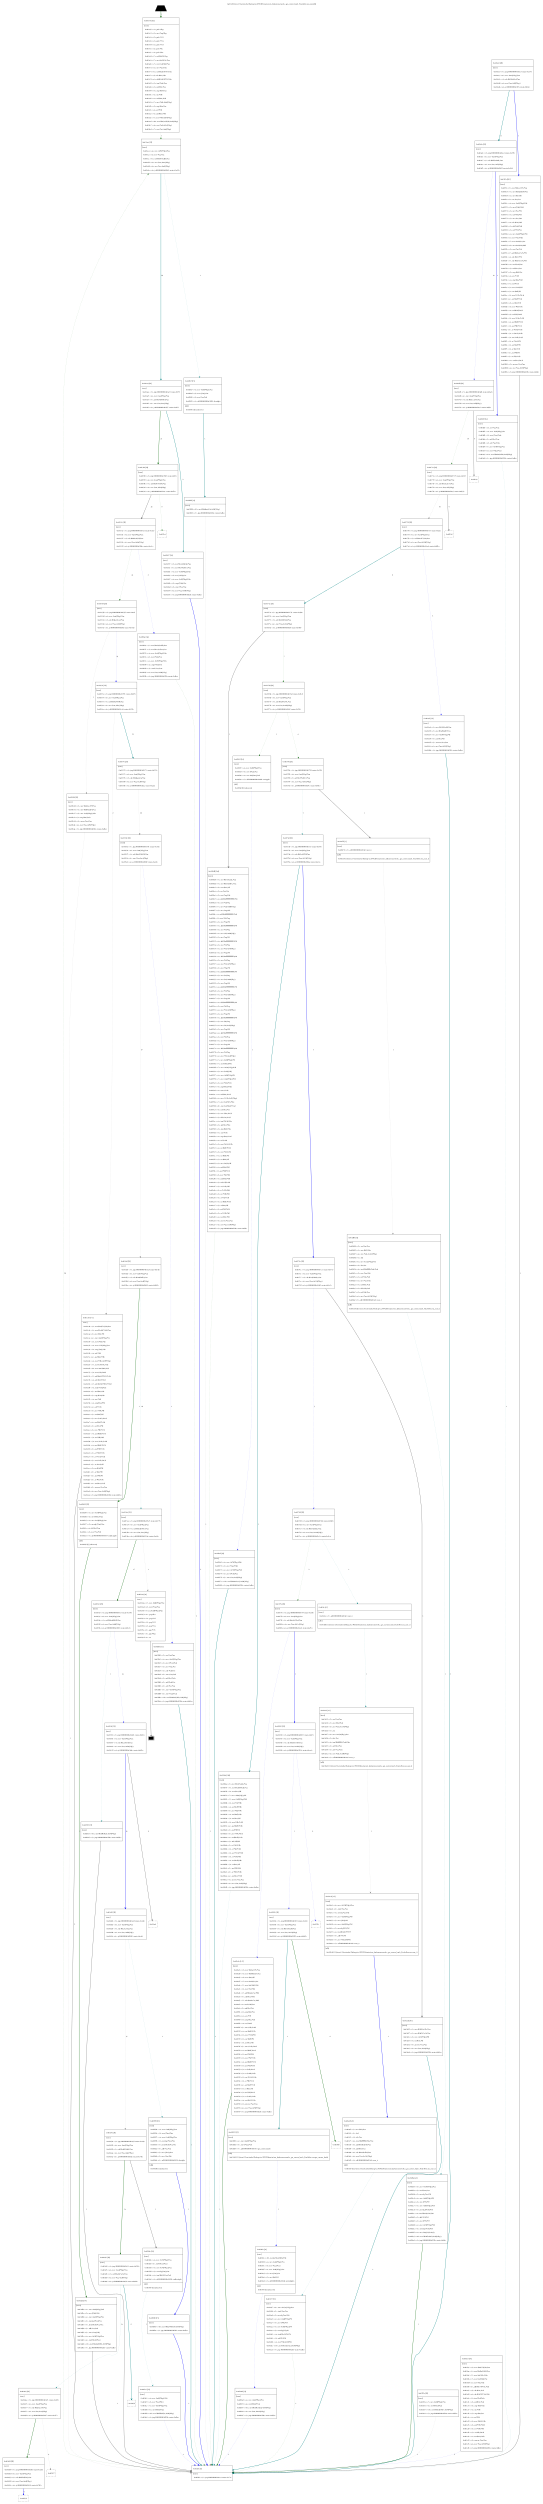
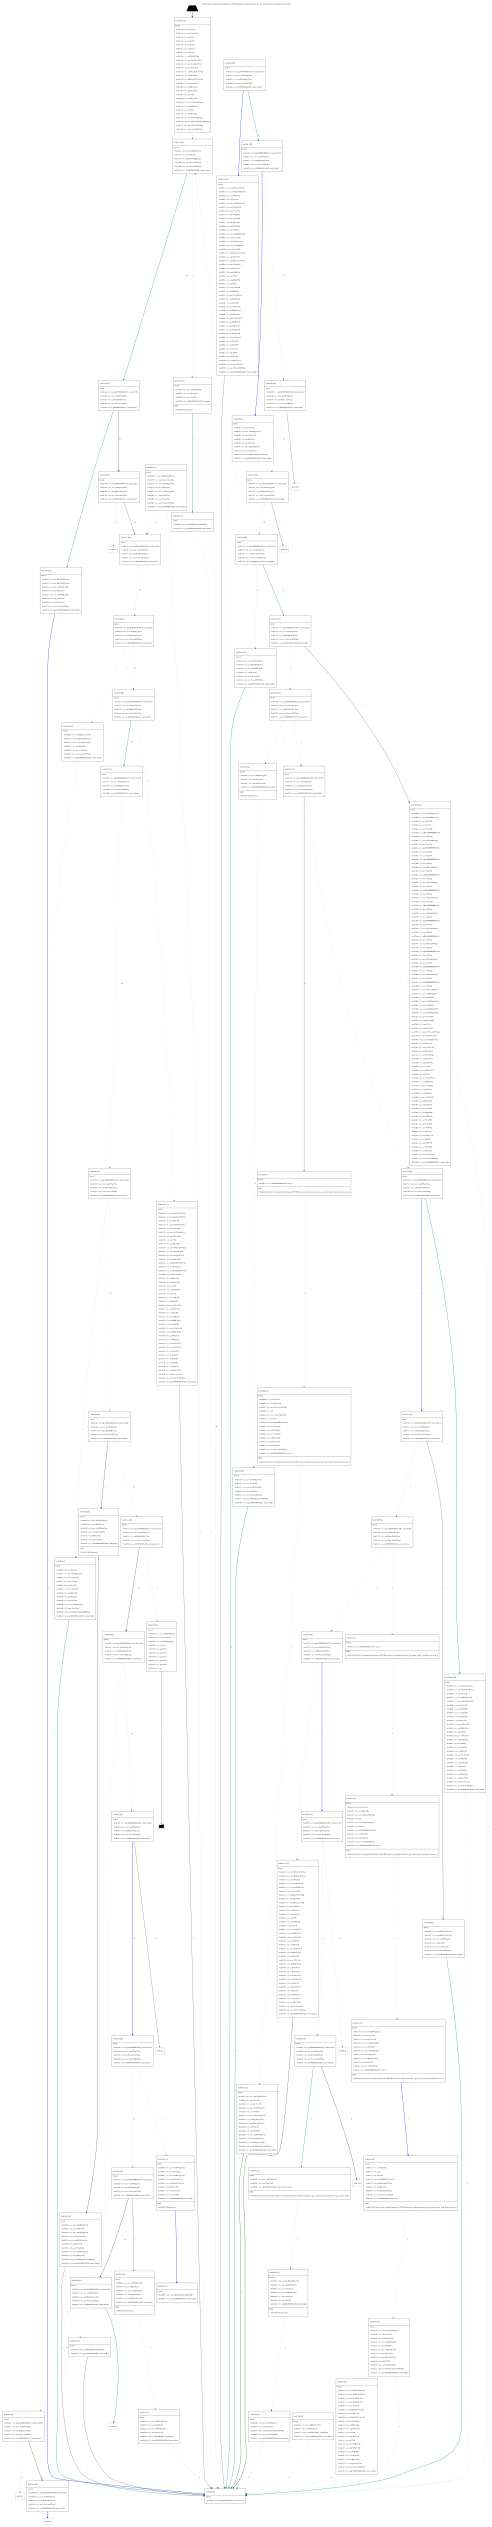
(146, 591) -> (152, 522)
(185, 2401) -> none
